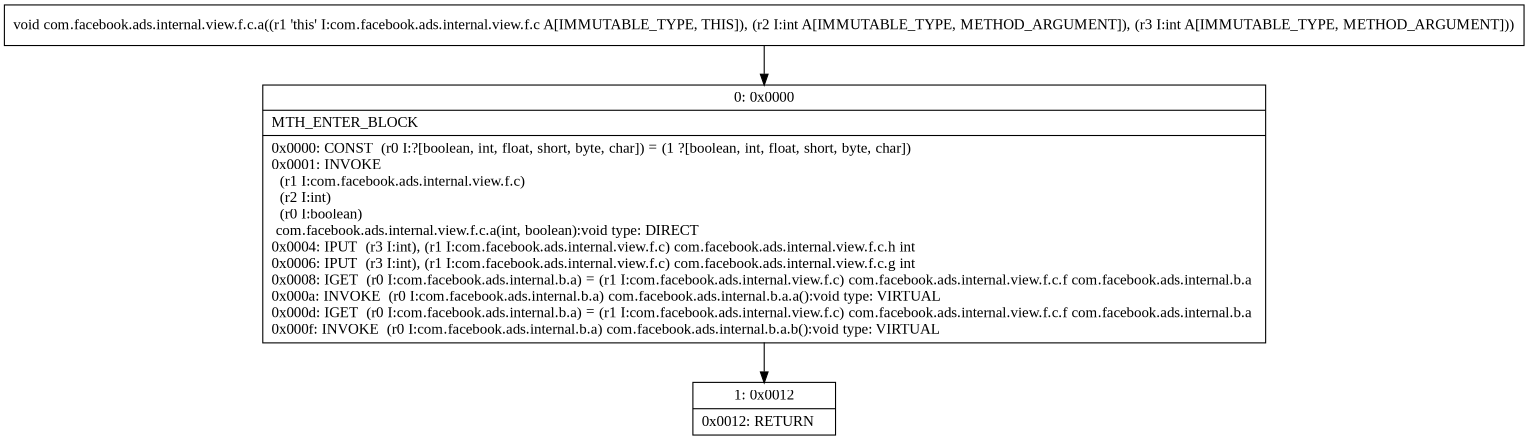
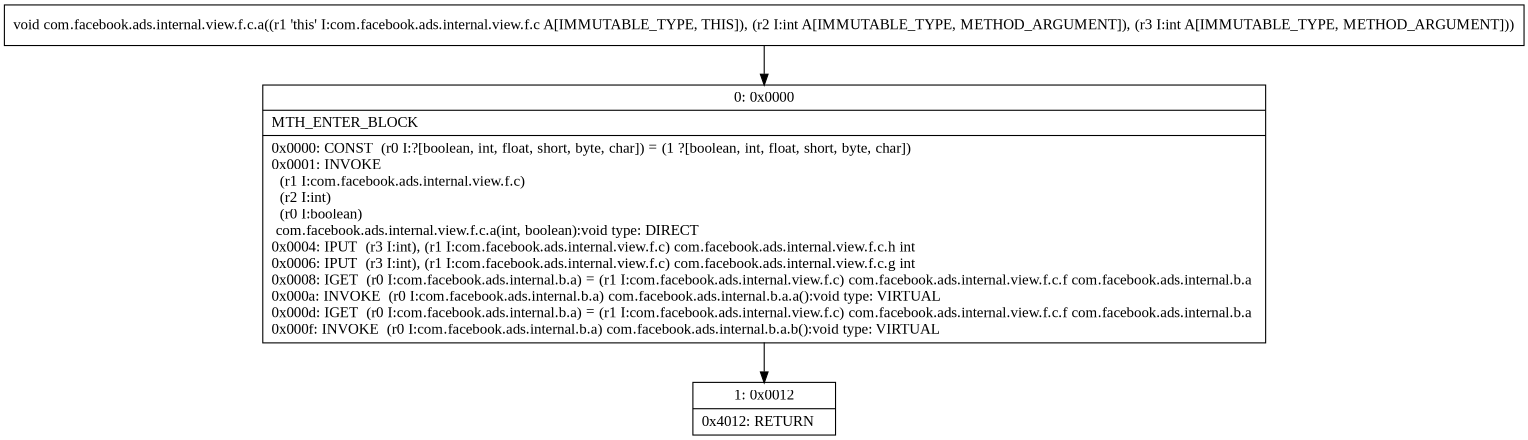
(764, 421) -> (764, 421)
